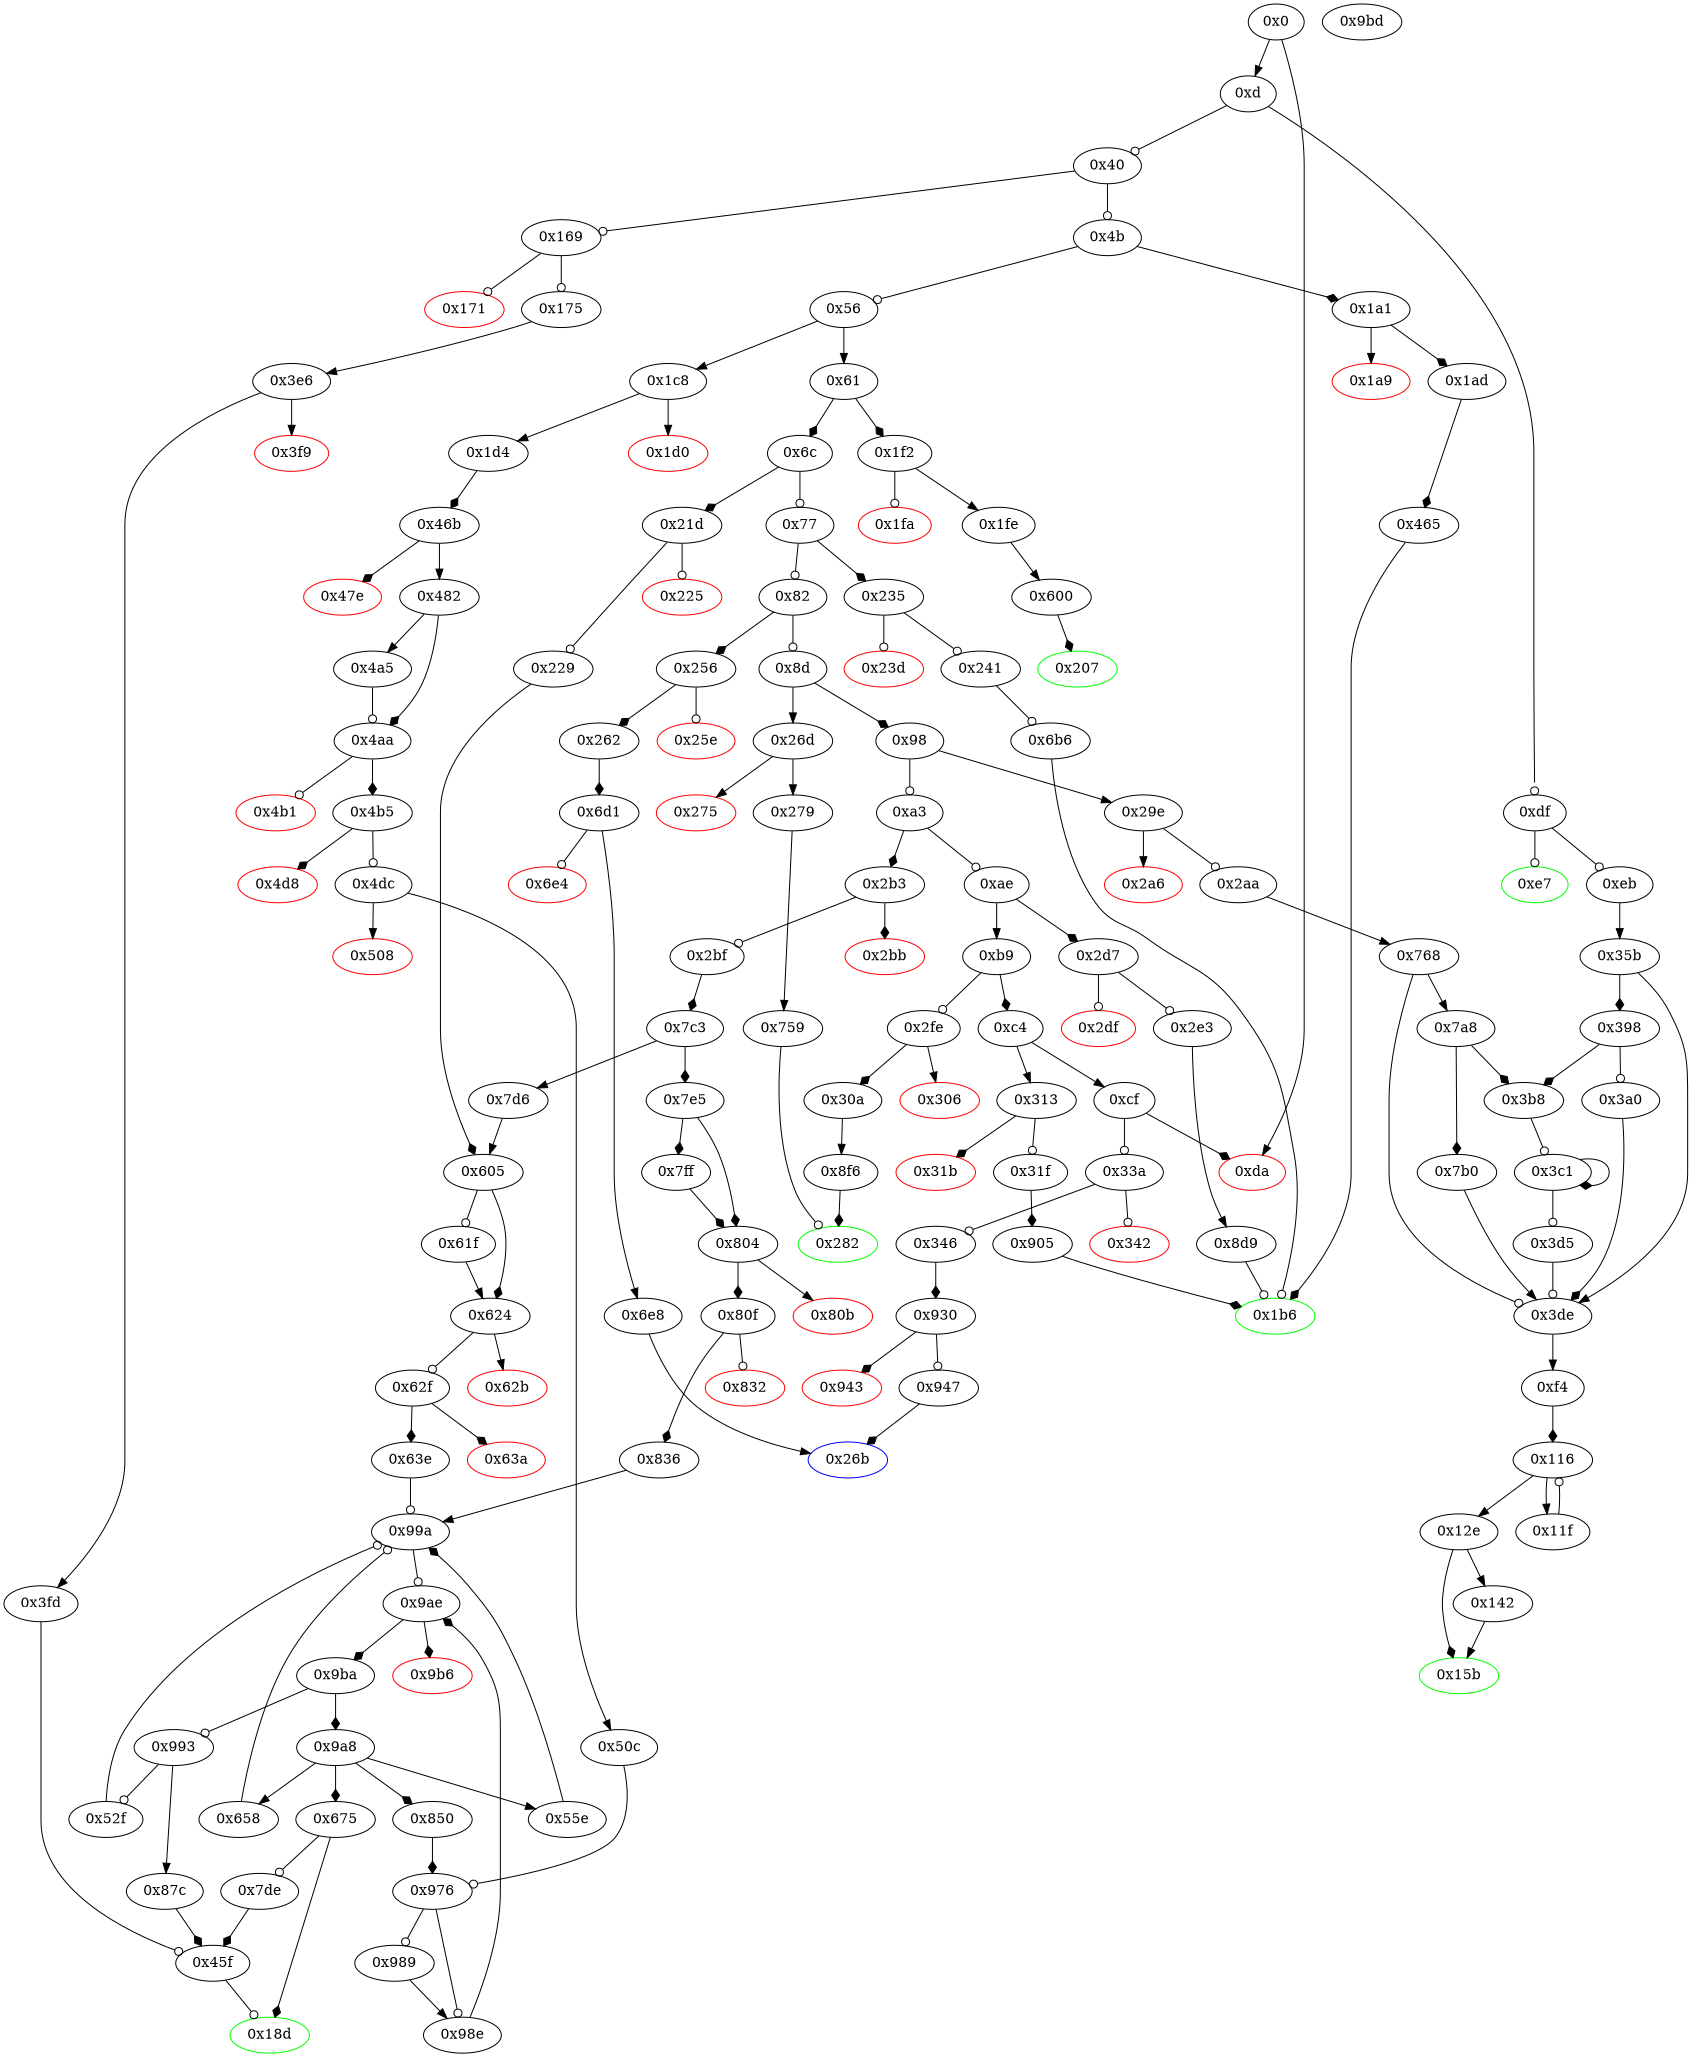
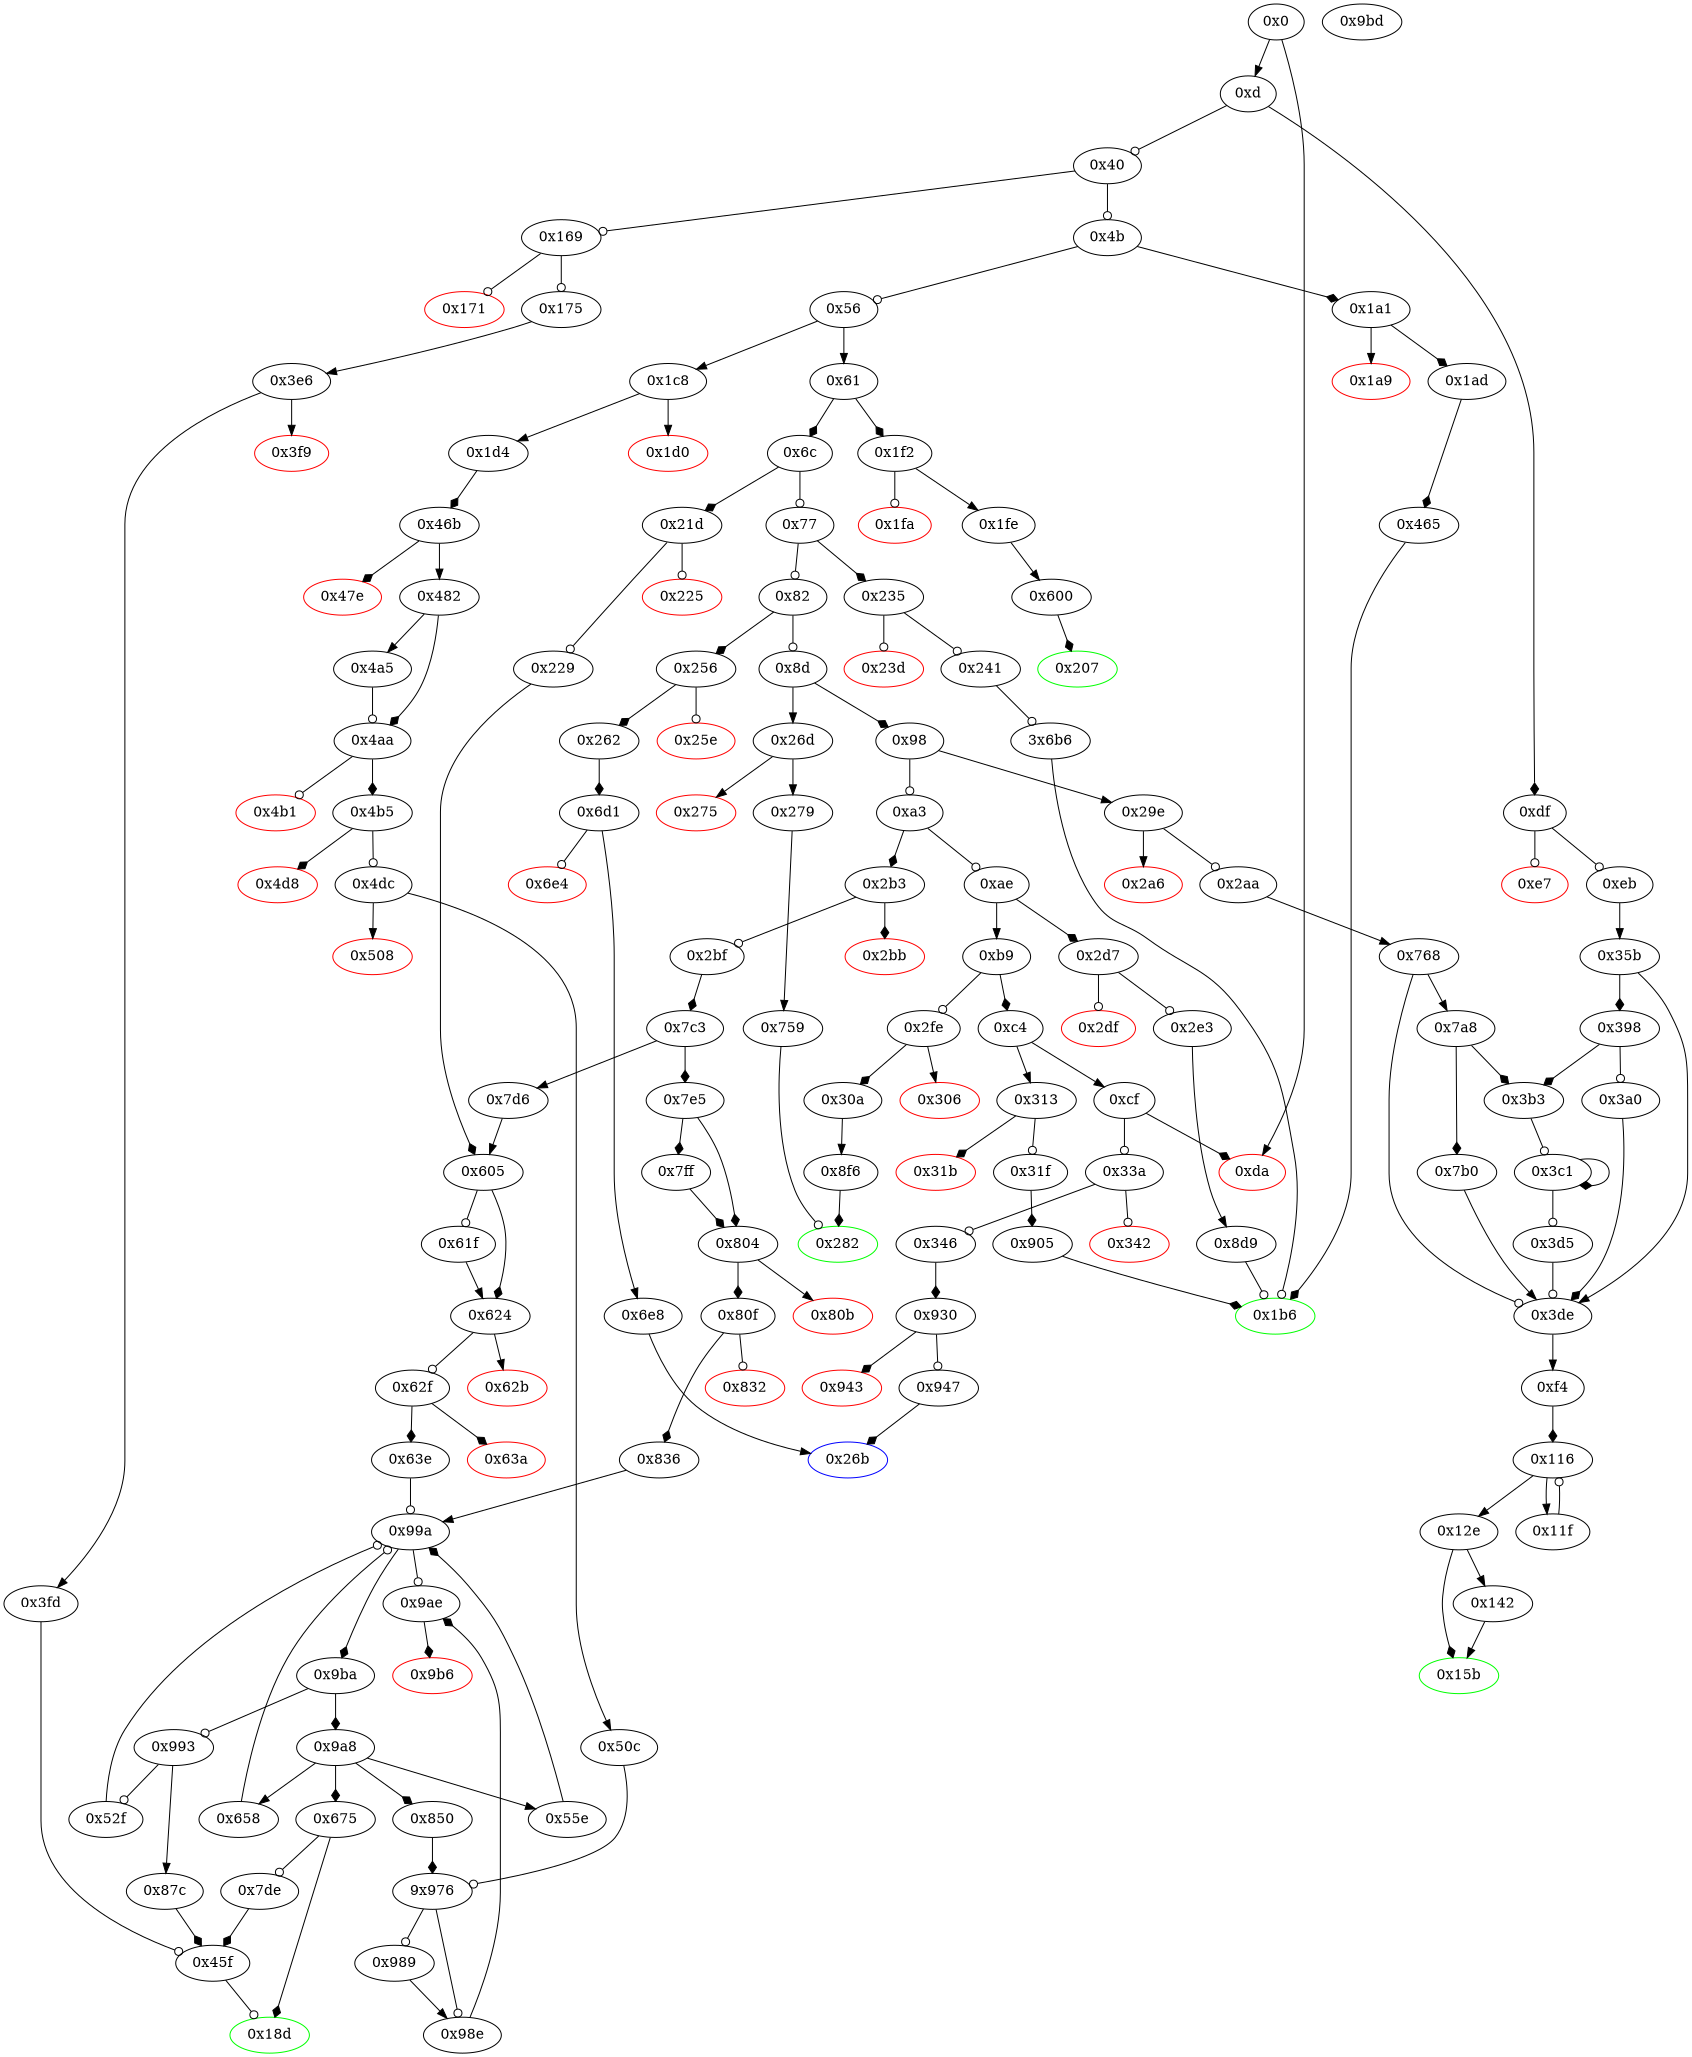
(1525, 391) -> (1525, 391)
(1051, 741) -> (1051, 741)
(1535, 885) -> (1535, 885)
(1524, 1100) -> (1524, 1100)
(383, 1636) -> (369, 1596)
(432, 1891) -> (432, 1891)
